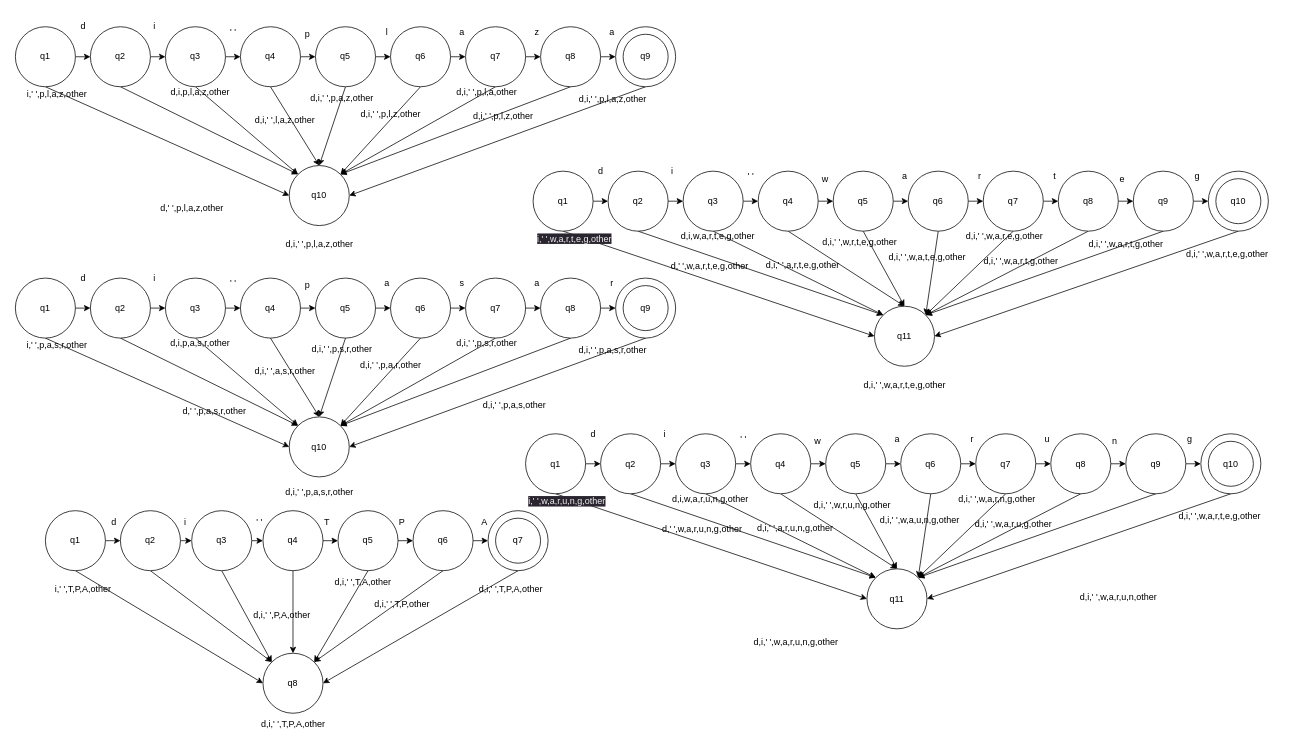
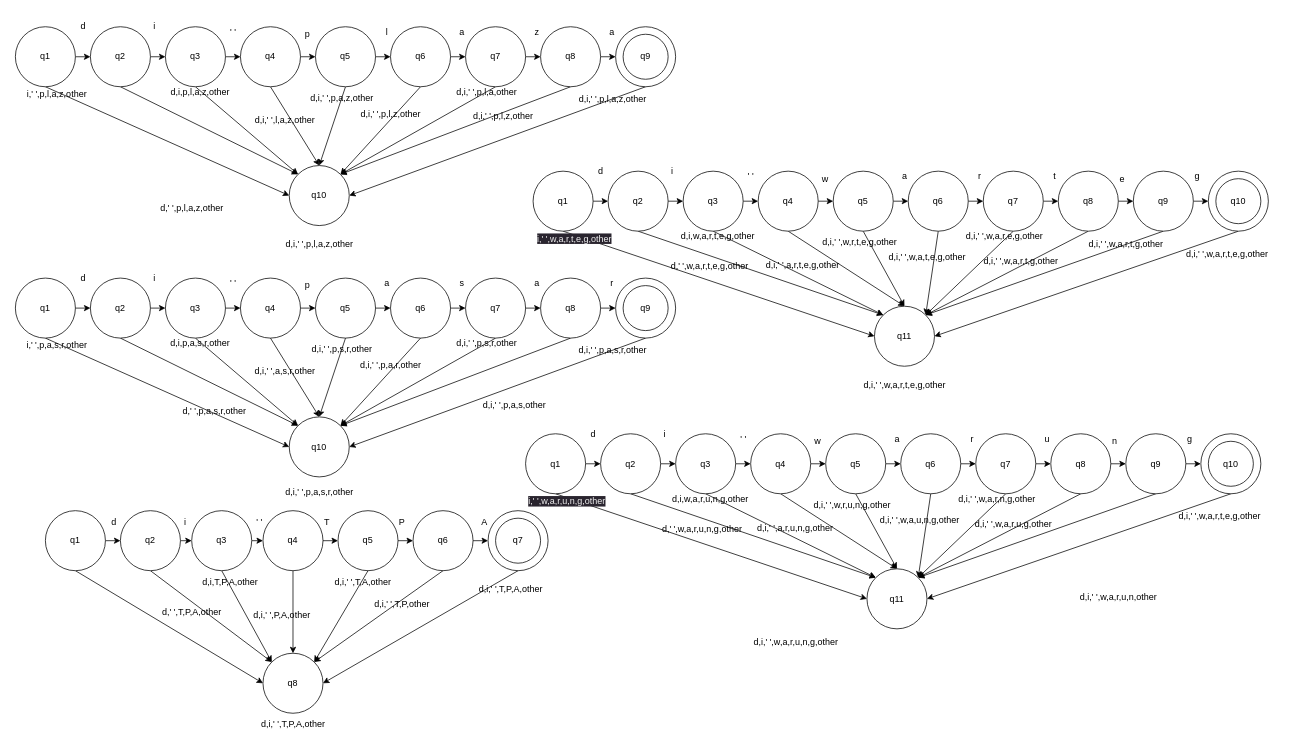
none -> (230, 582)
(83, 589) -> none
none -> (192, 612)
